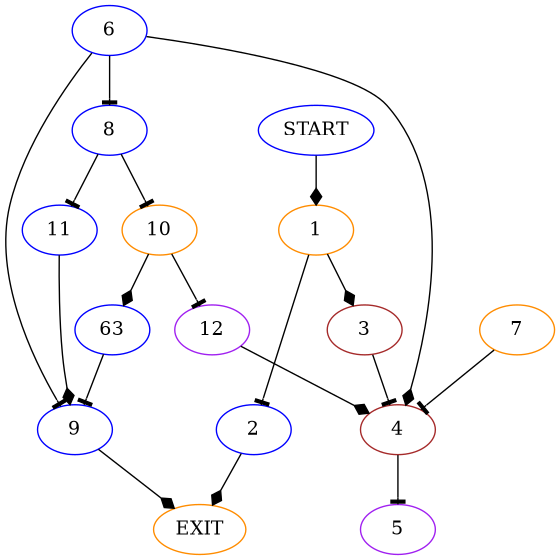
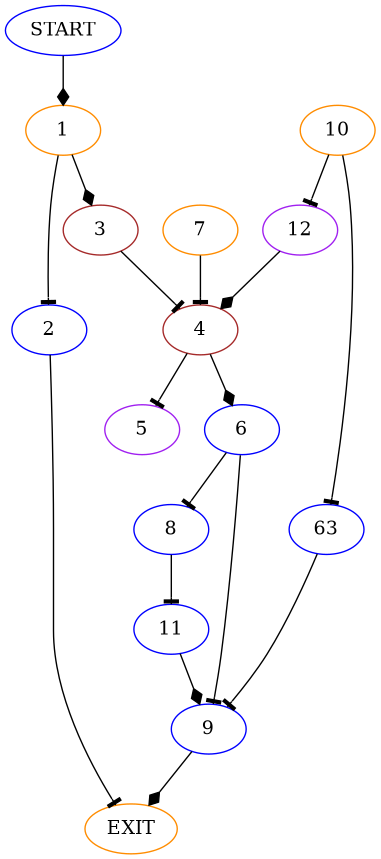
(399, 123) -> (218, 372)
(133, 177) -> none
(140, 272) -> (351, 327)
(231, 472) -> (53, 583)
